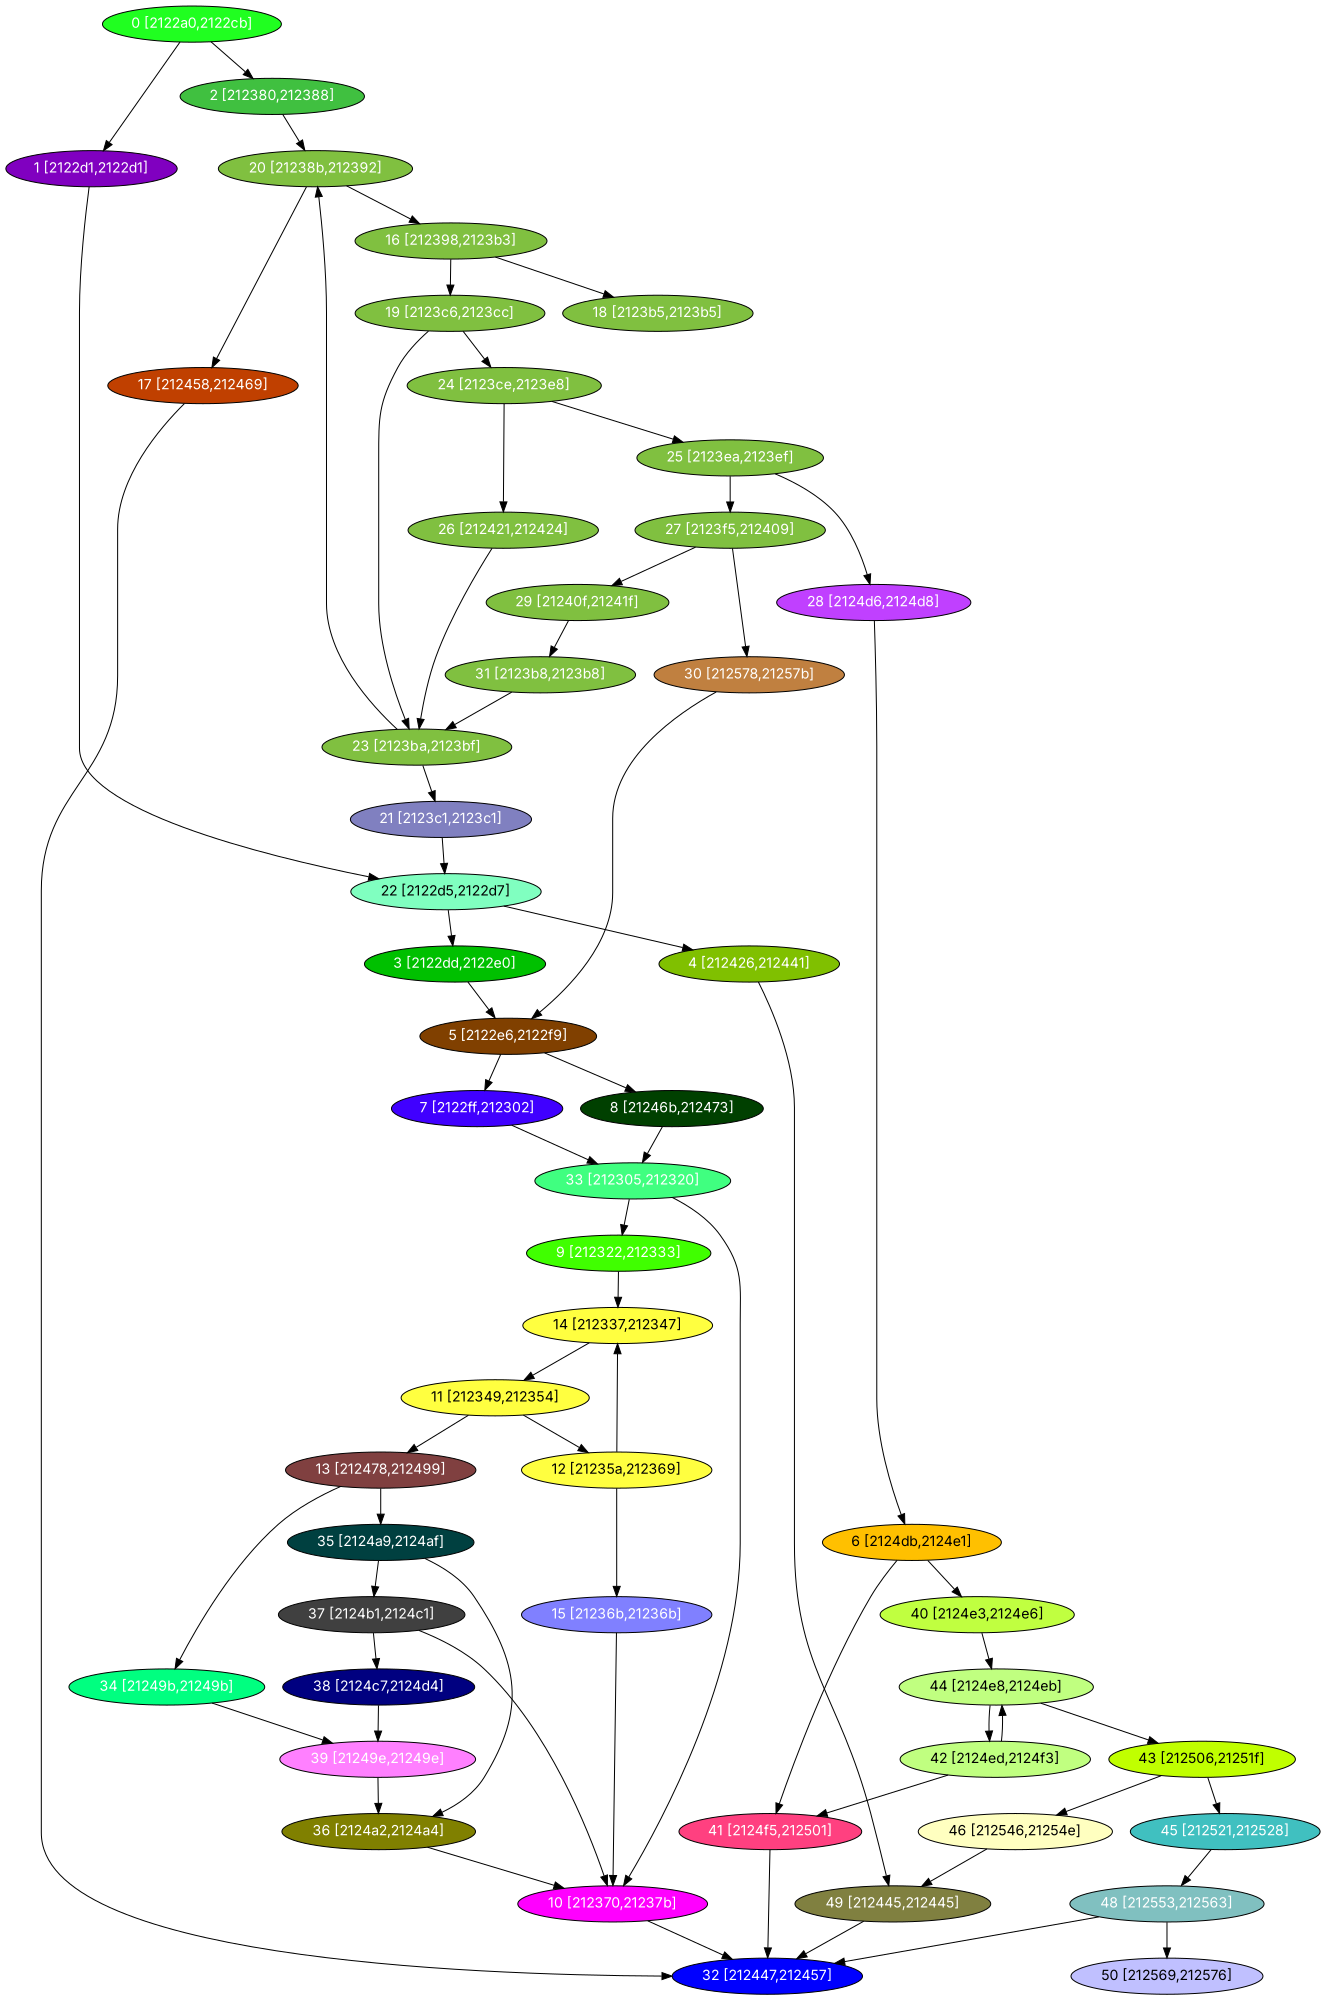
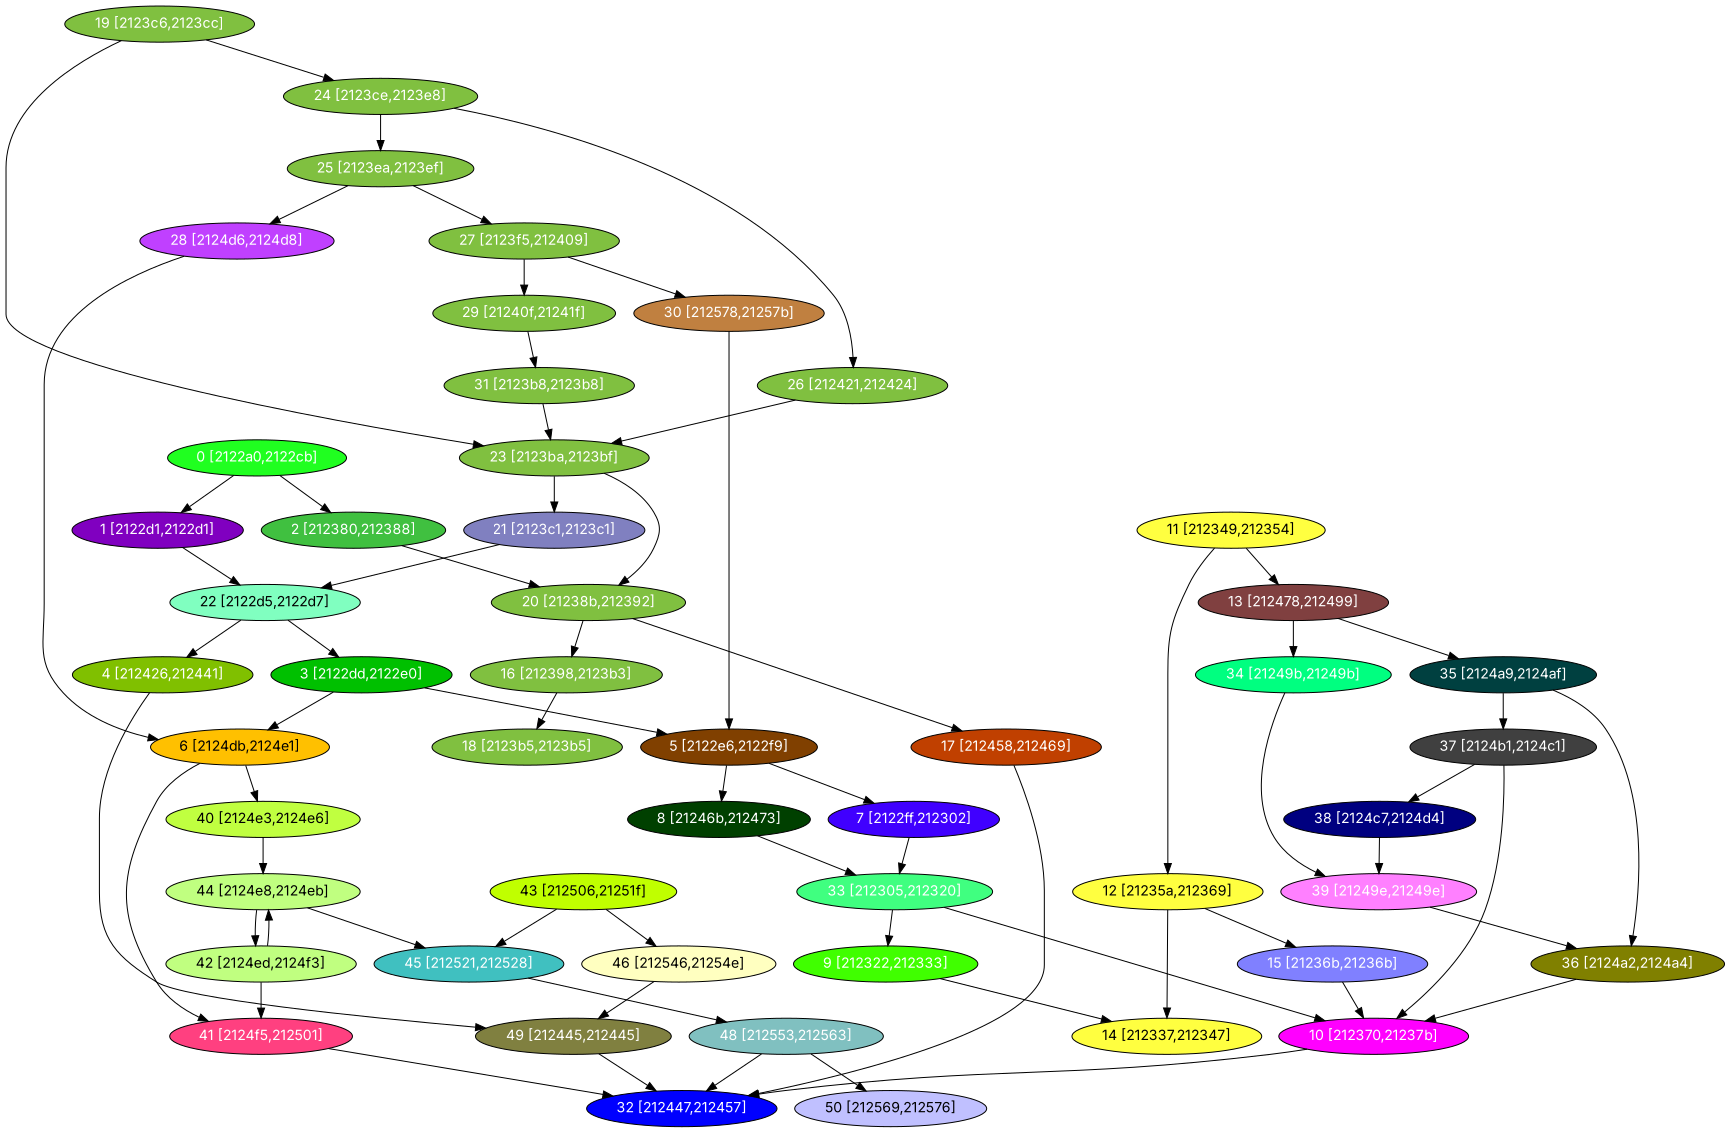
(451, 272) -> none
none -> (305, 708)
(561, 1359) -> none
(1095, 1722) -> (361, 926)
